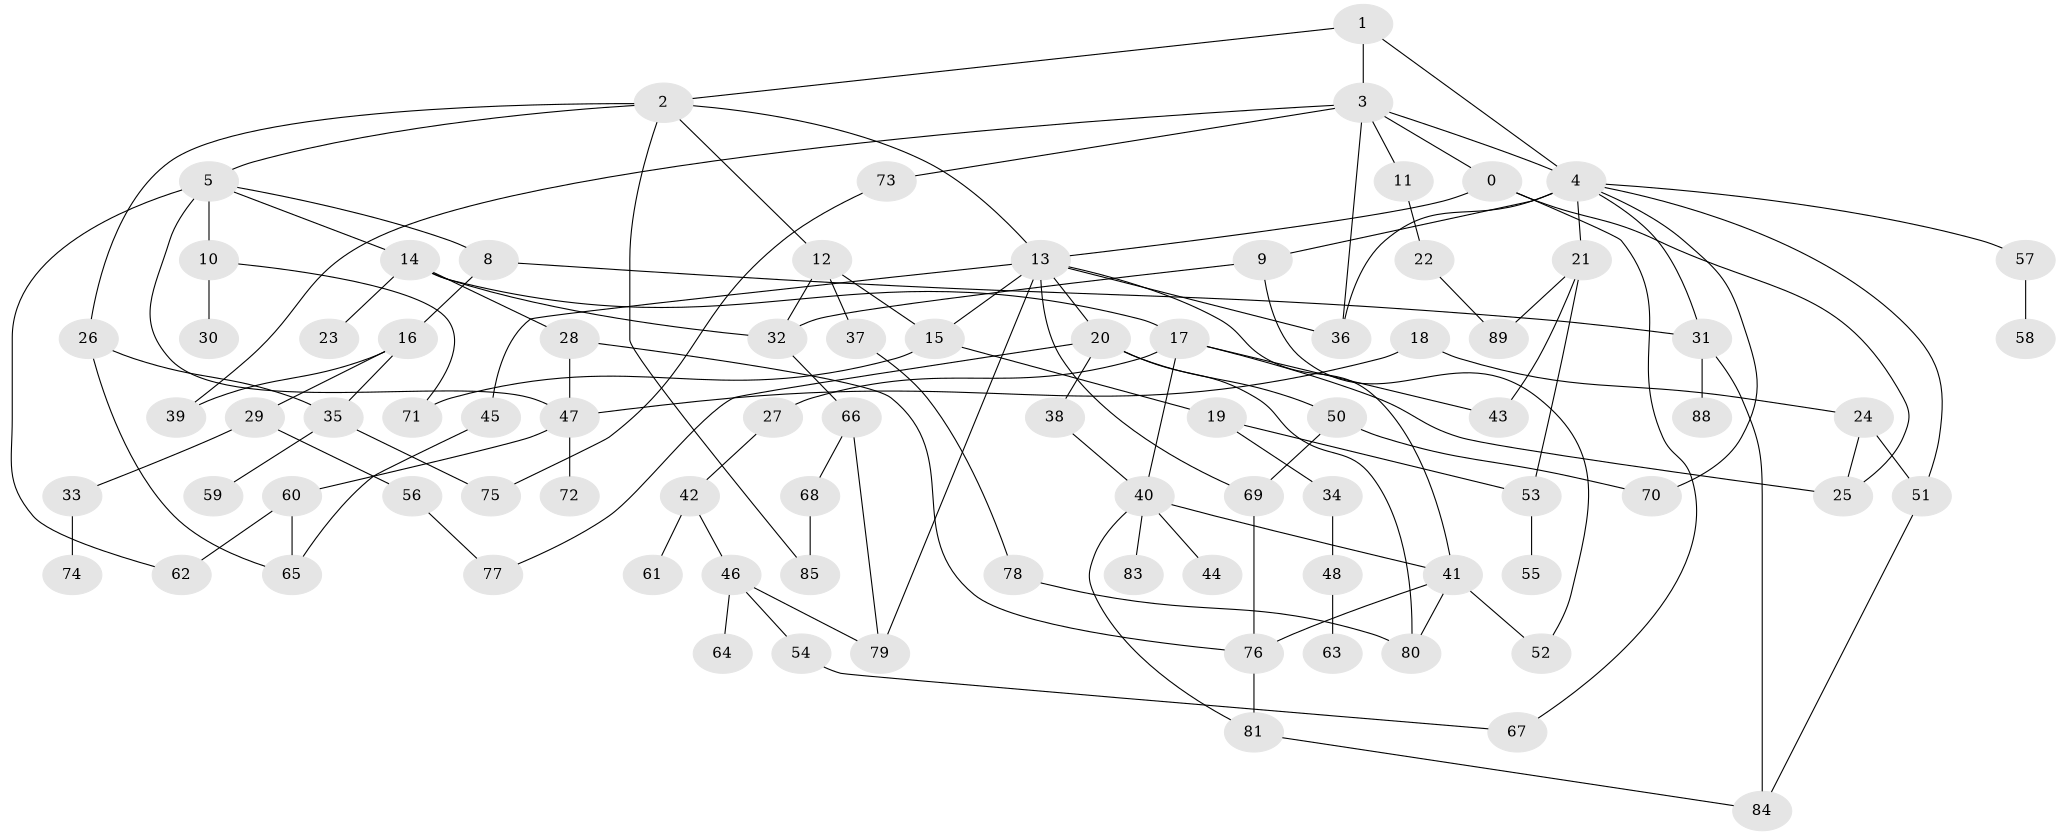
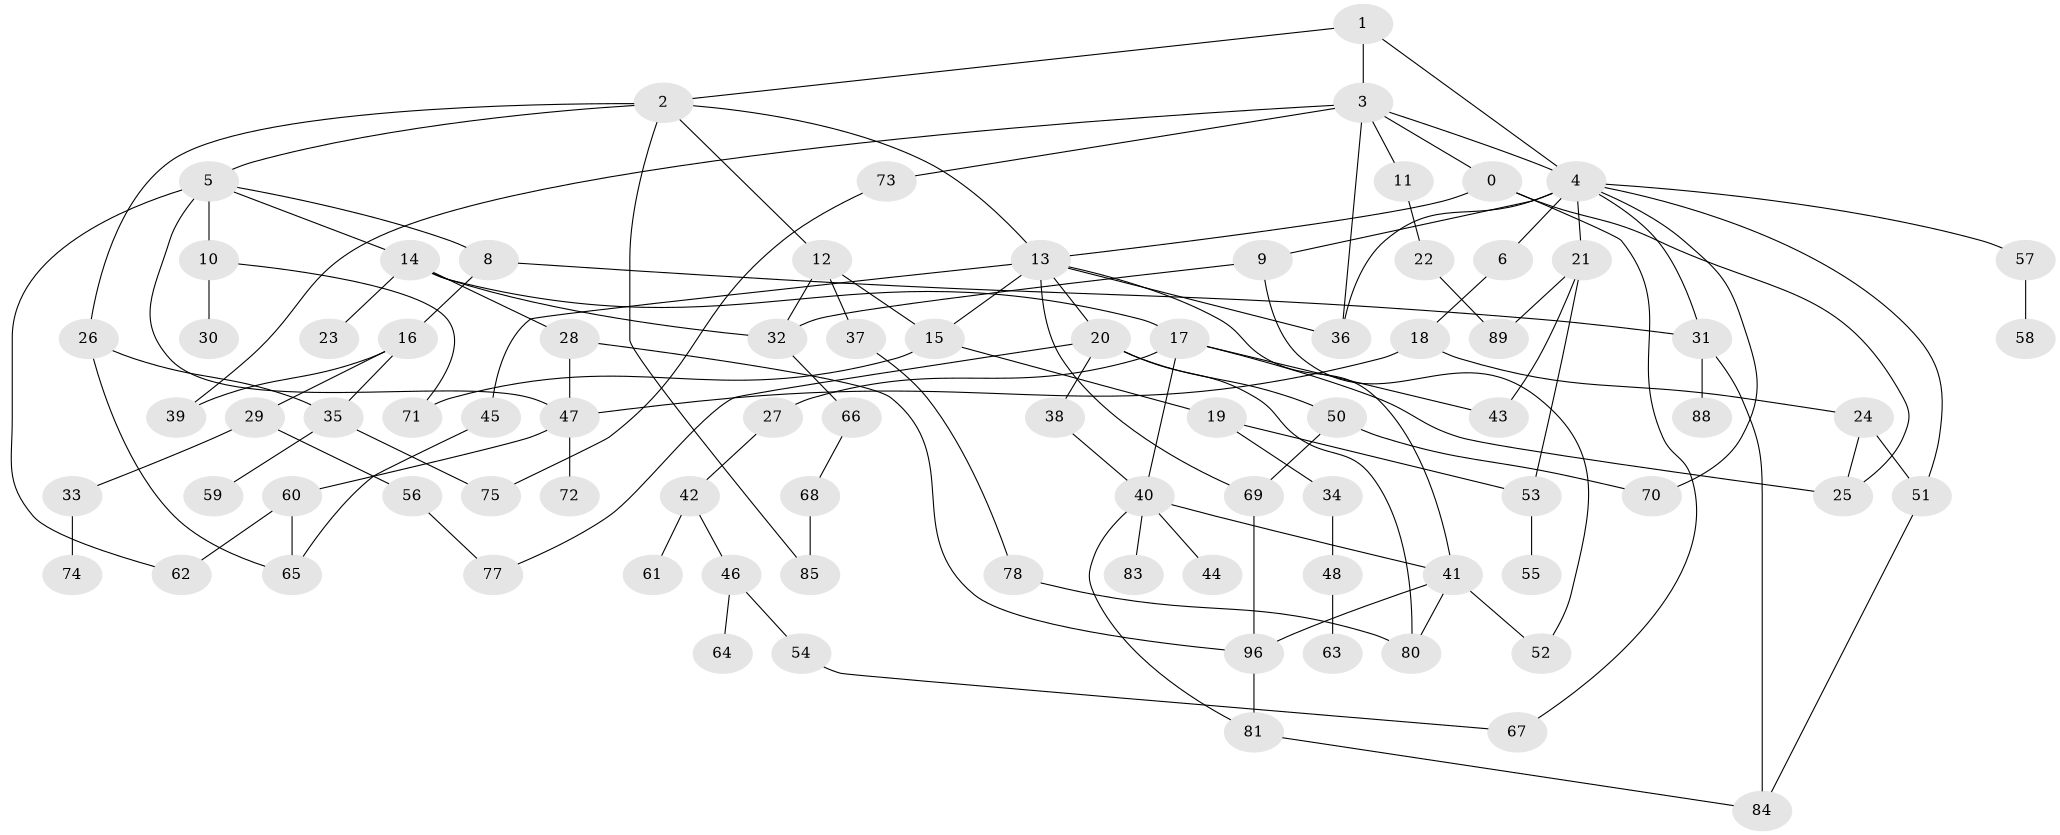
none -> (1503, 260)
(880, 654) -> none
(1254, 654) -> (1254, 654)
